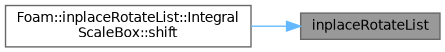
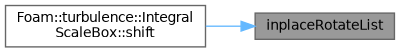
(128, 26) -> (106, 26)
